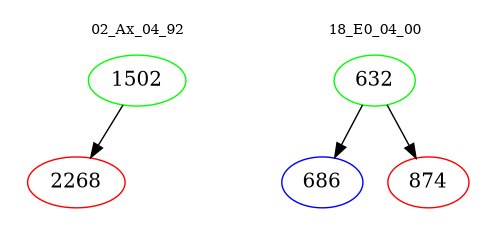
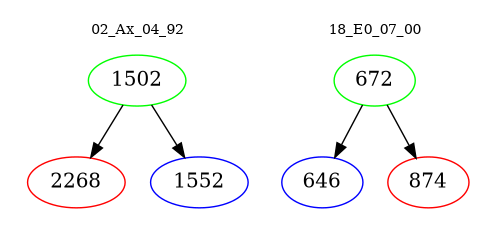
(375, 30) -> (375, 30)
(375, 81) -> (375, 81)
none -> (199, 182)
(322, 182) -> (322, 182)
